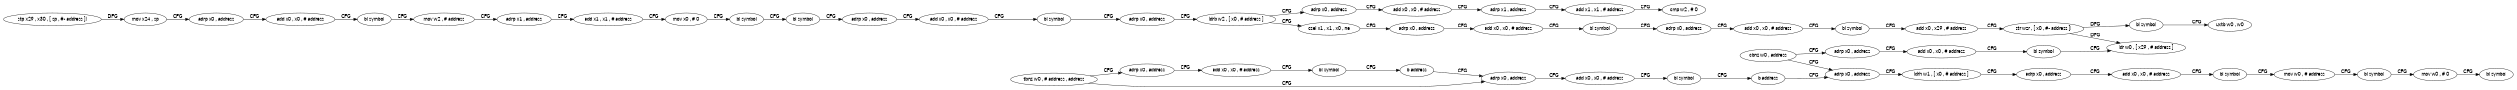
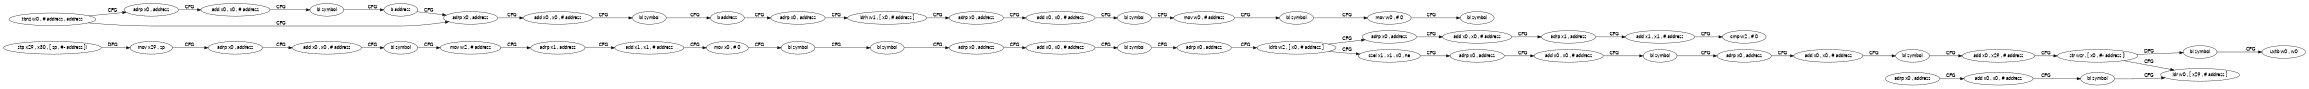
(145, 19) -> (151, 48)
(2095, 35) -> (2149, 62)
(1768, 56) -> none
